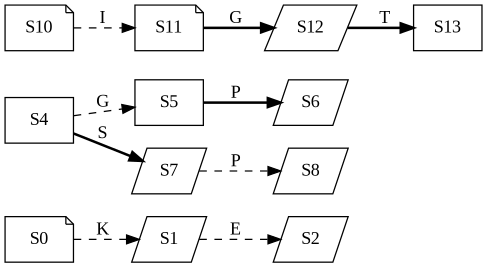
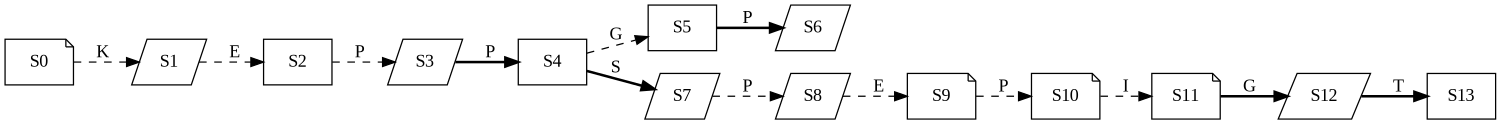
none -> (425, 62)
none -> (942, 96)
(311, 239) -> (298, 62)
